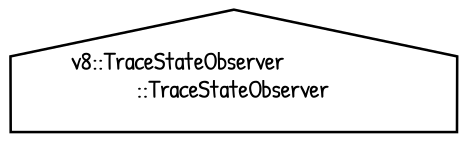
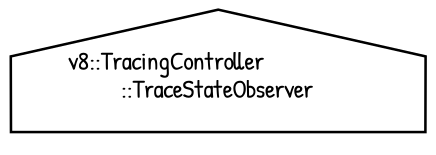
(234, 77) -> (218, 77)
